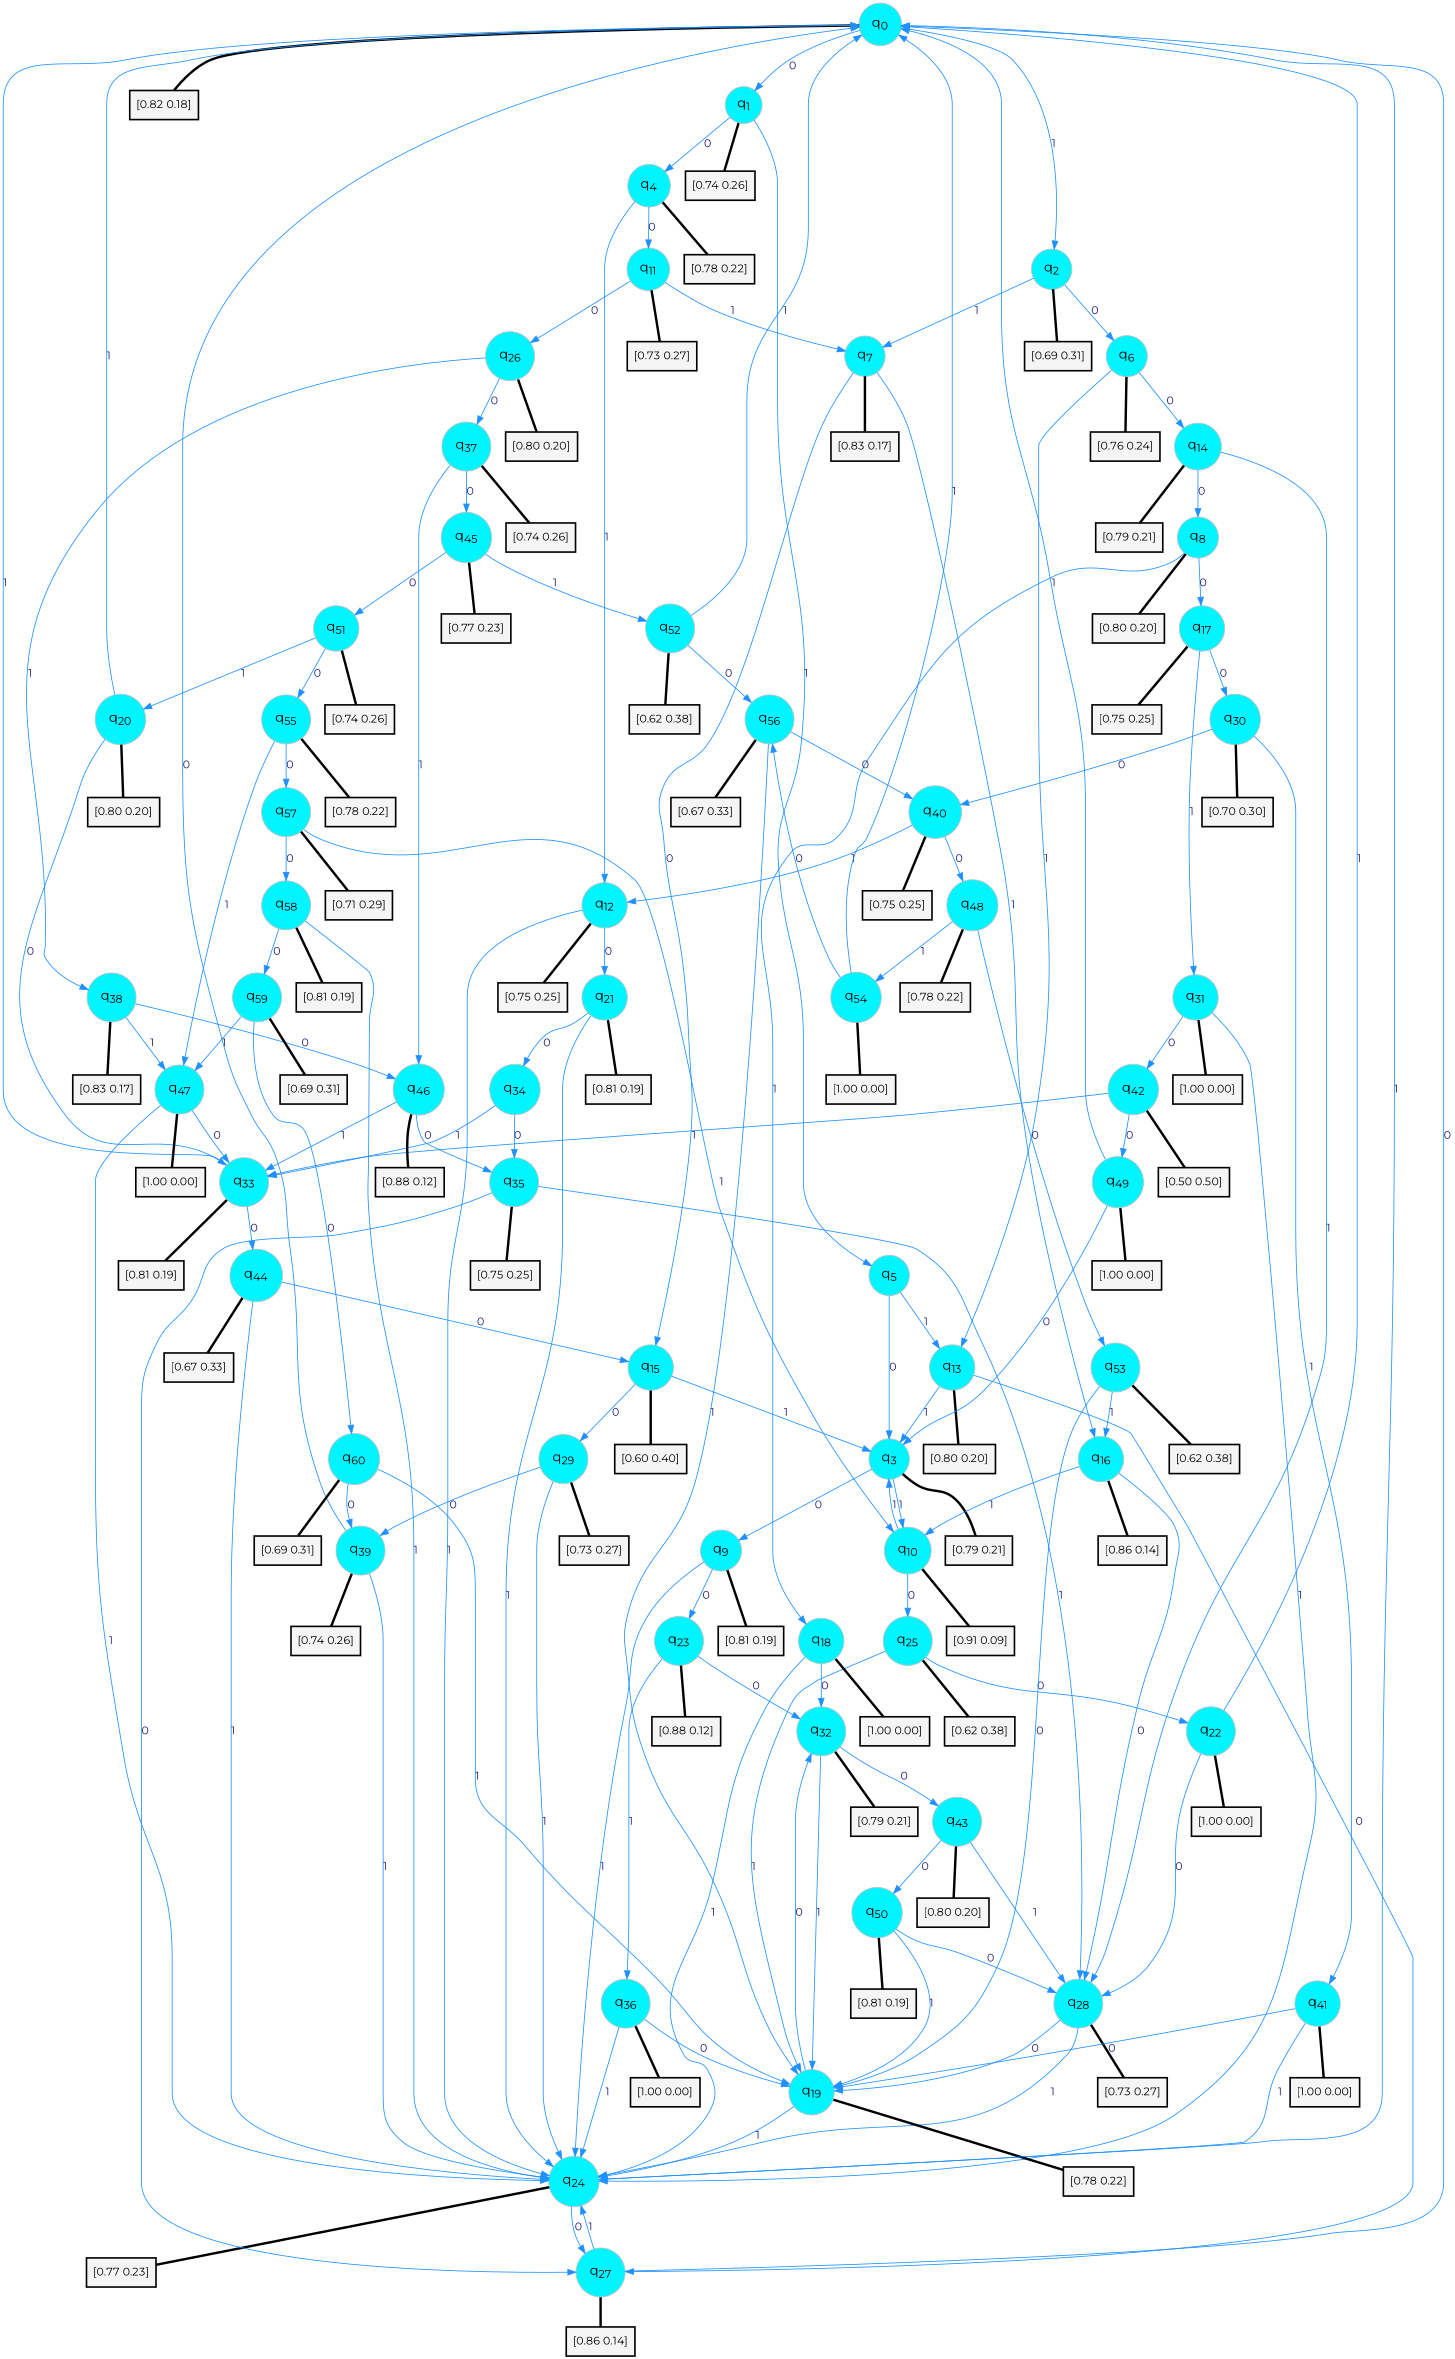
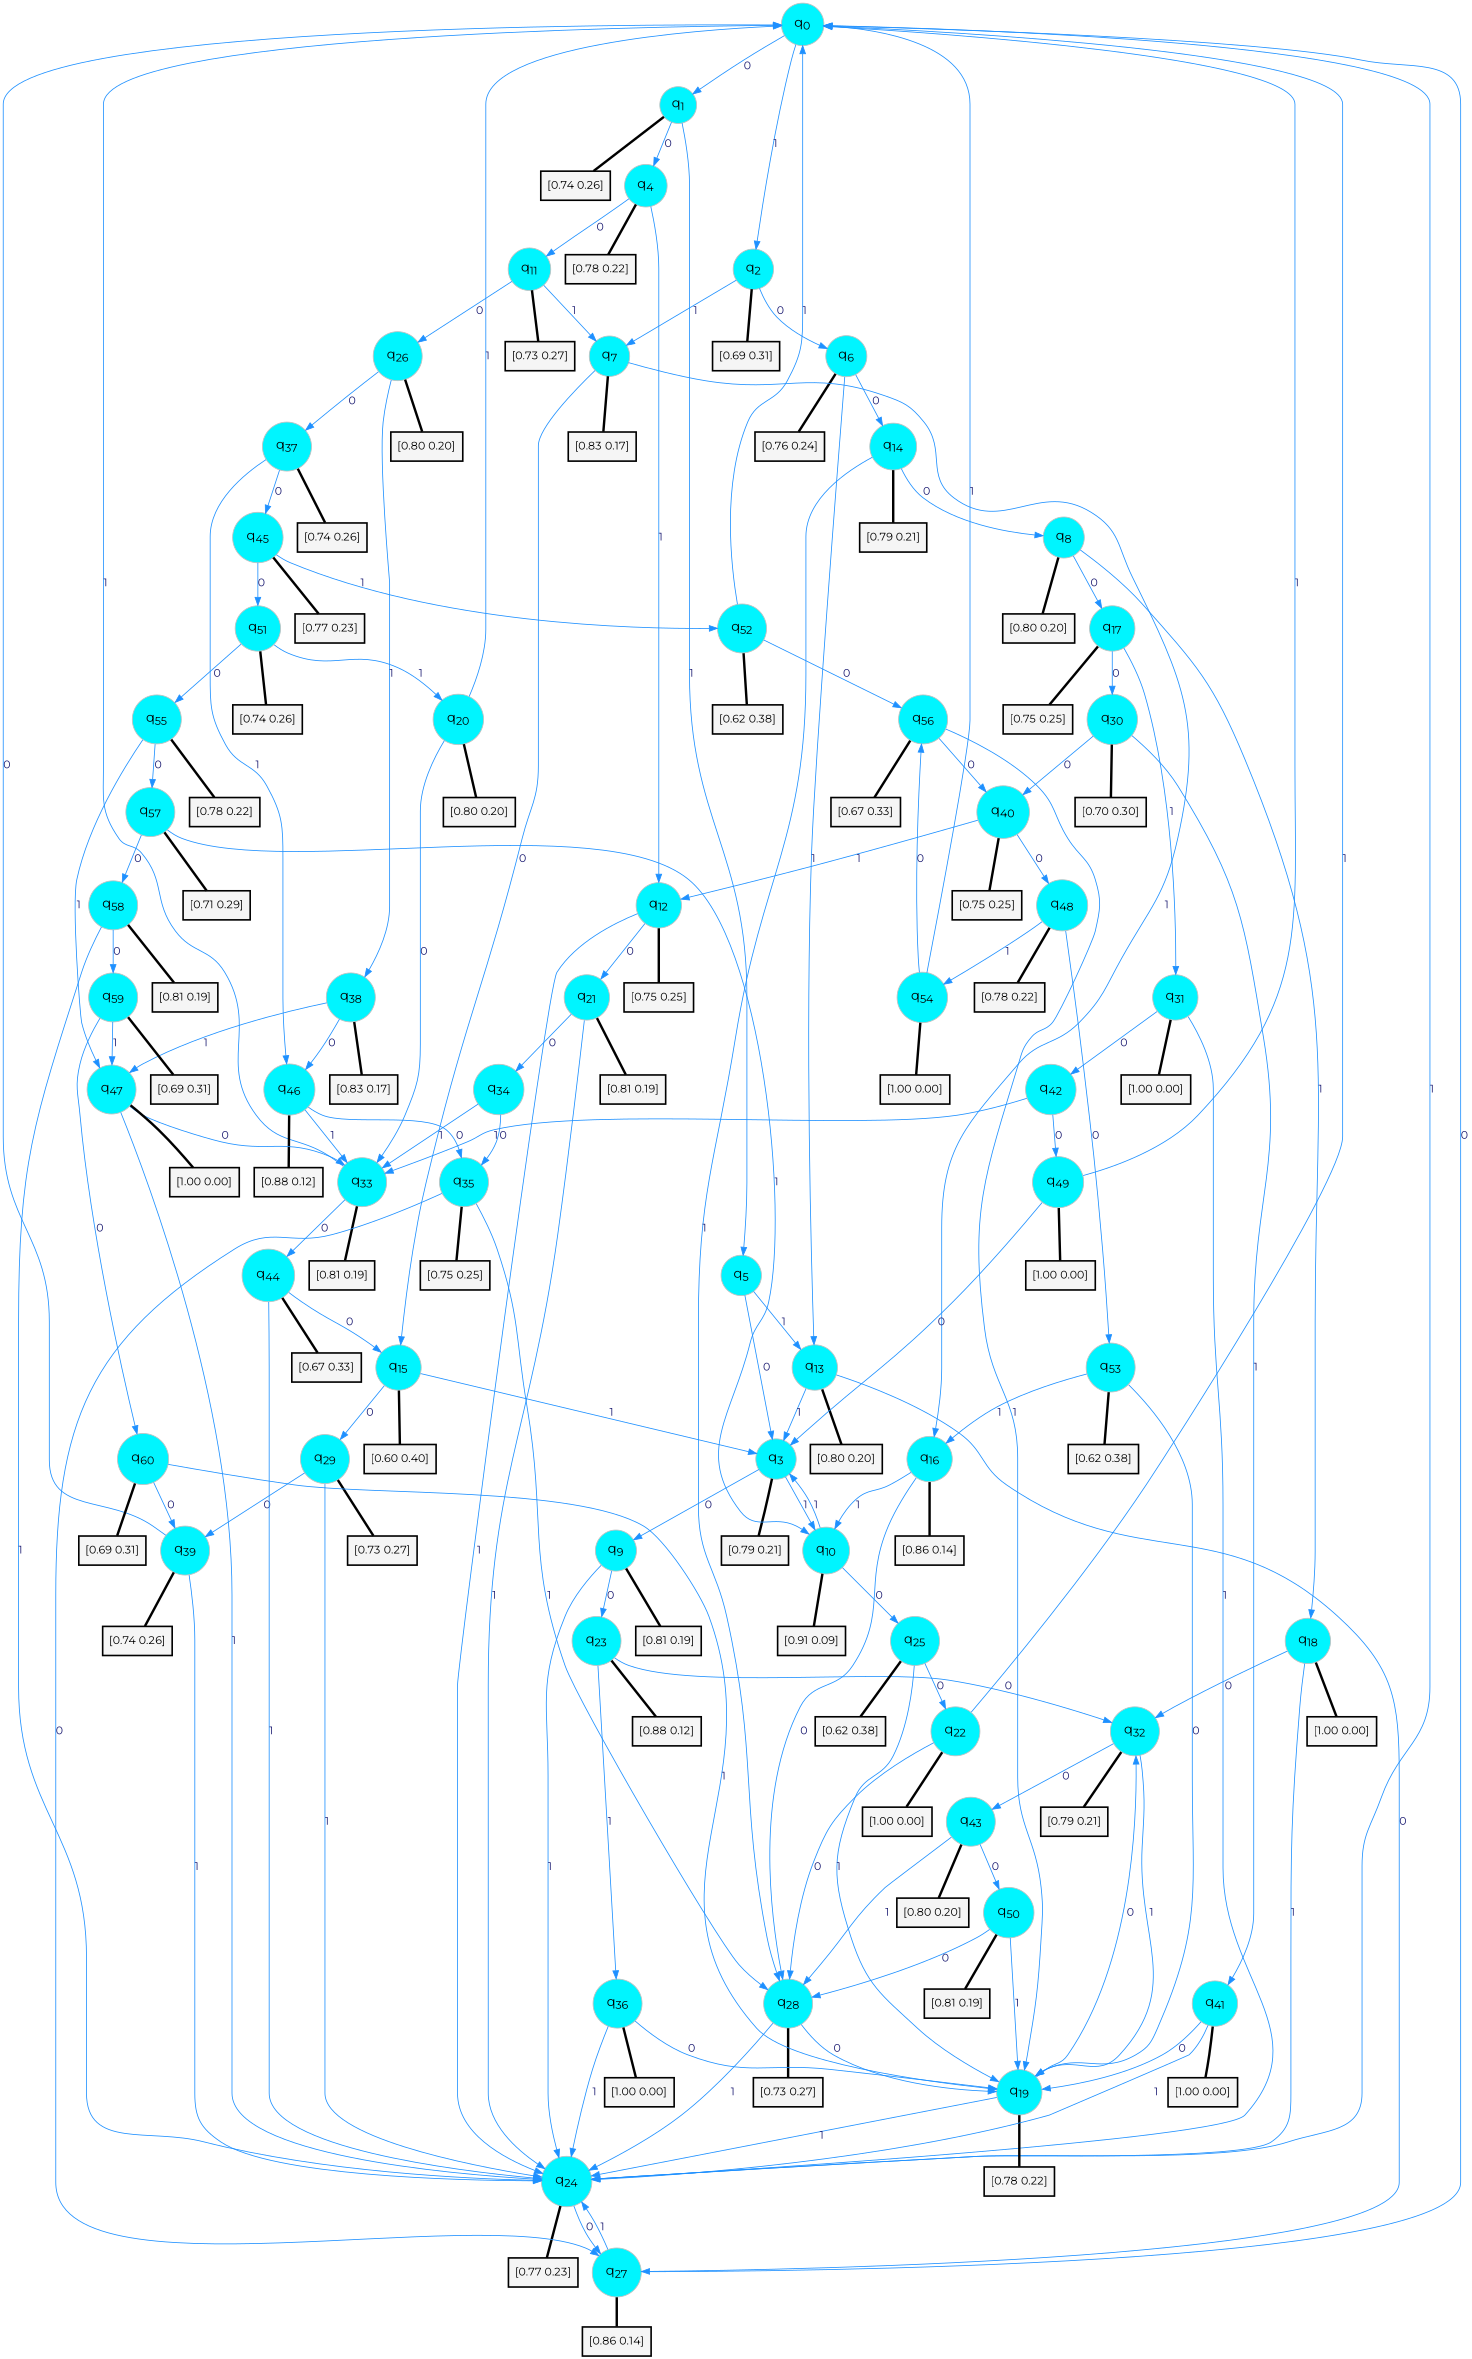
(164, 105) -> none
(1194, 1182) -> none
